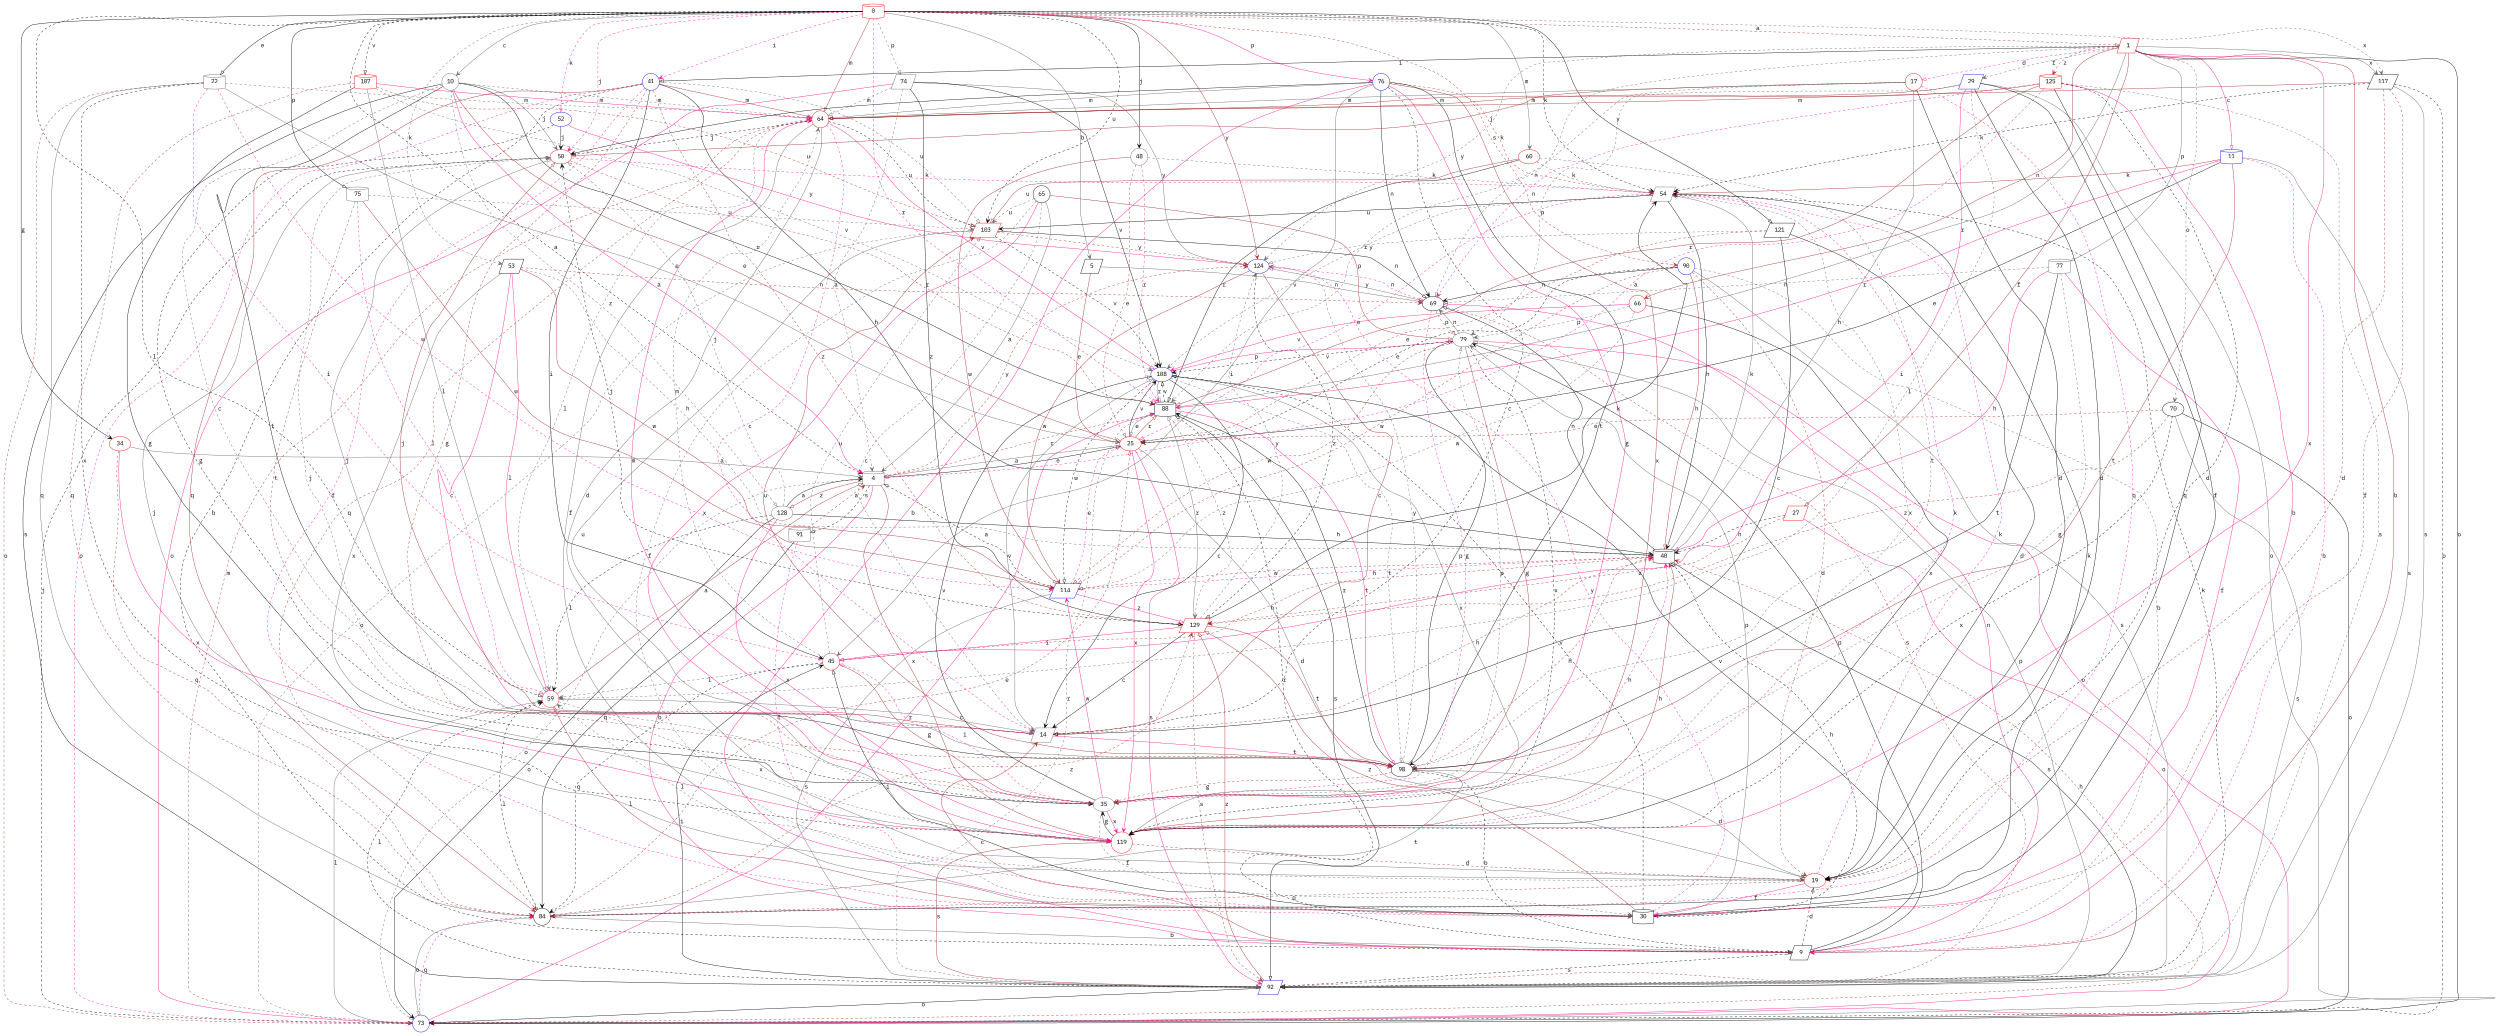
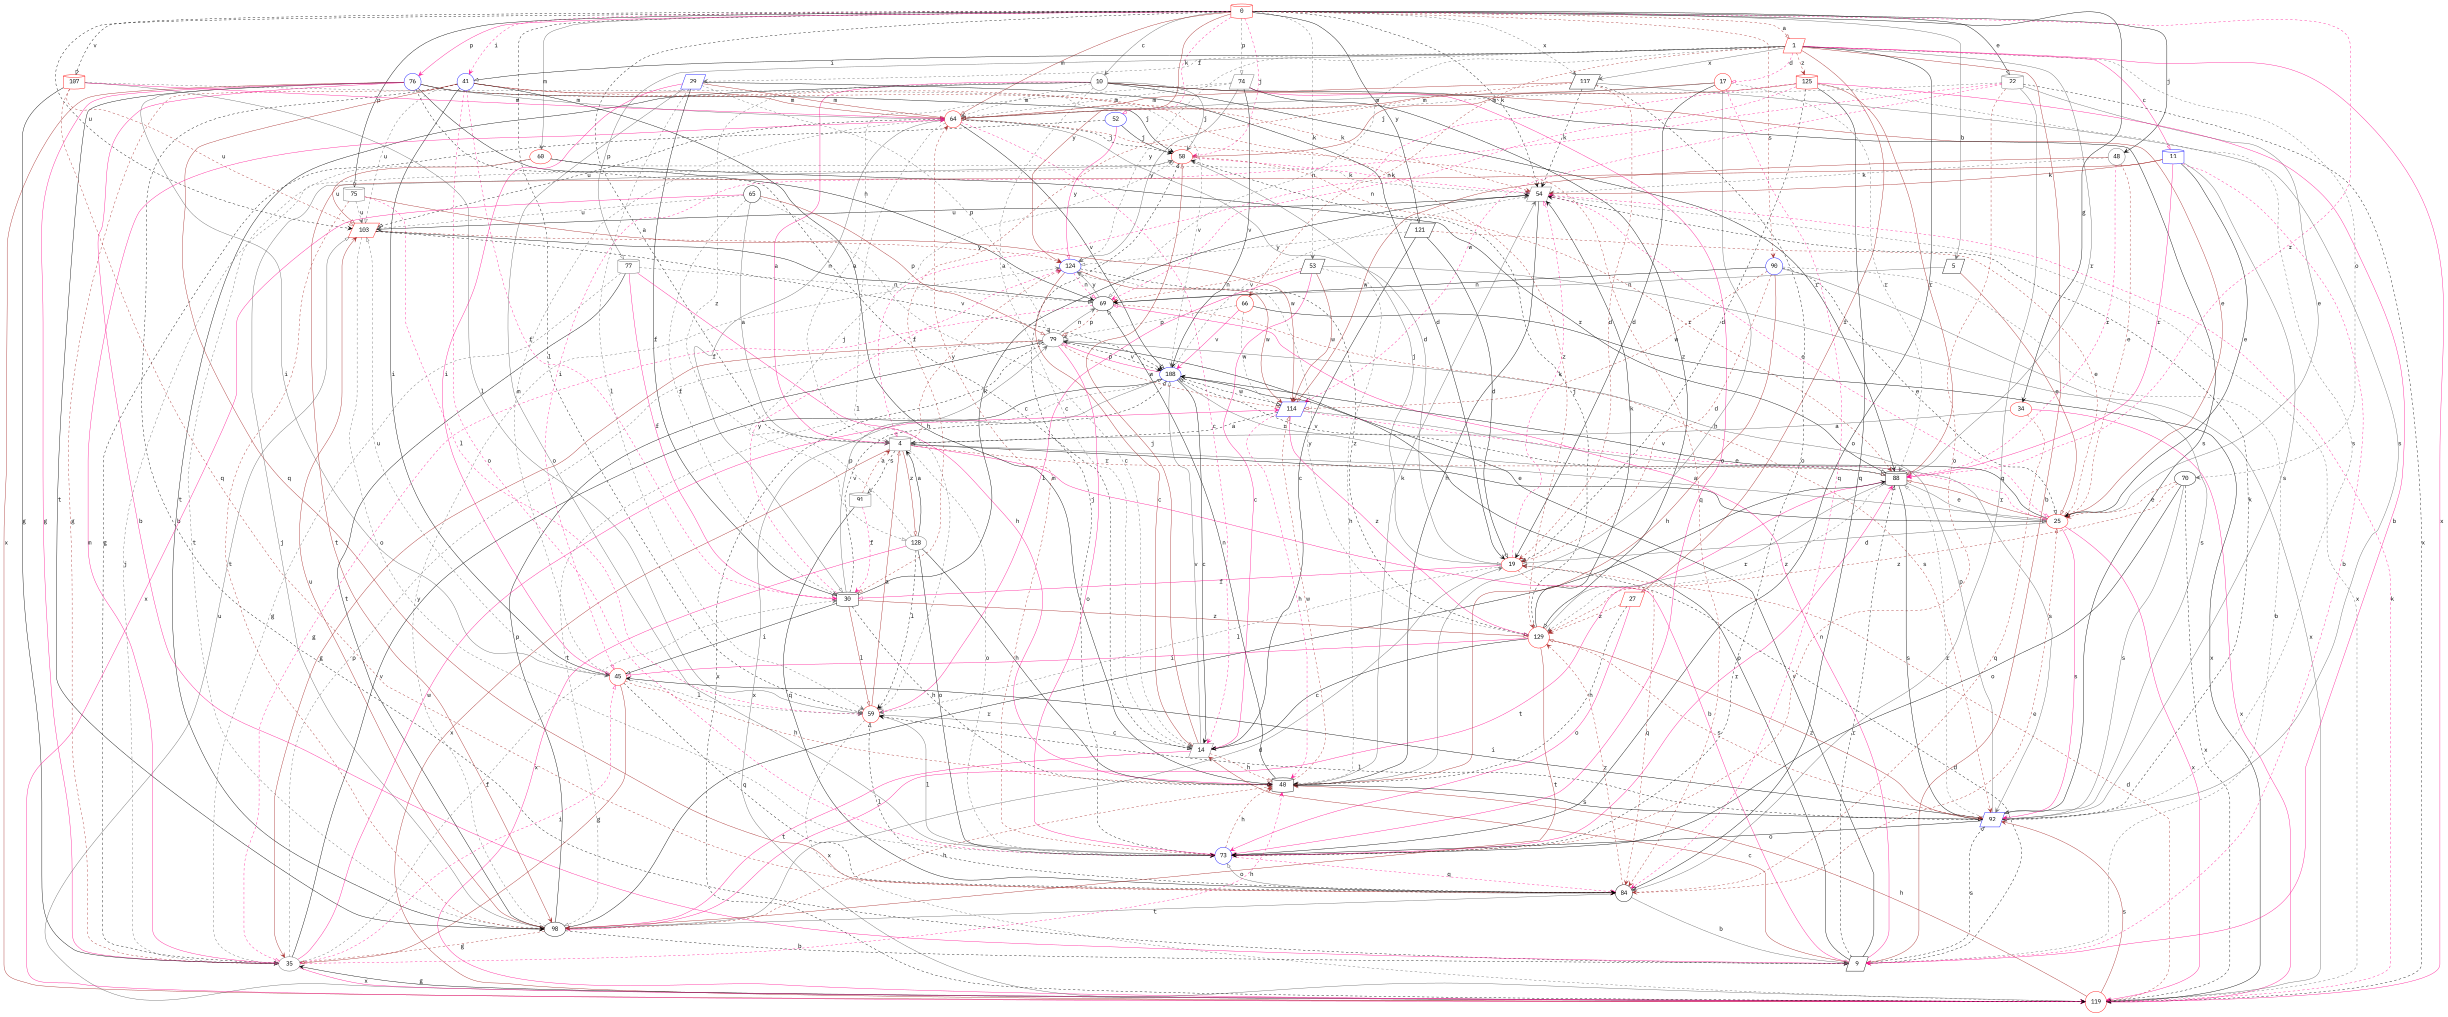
(1928, 225) -> (1472, 110)
(1395, 232) -> (1328, 246)
(1000, 263) -> (1077, 231)
(1195, 626) -> (1539, 637)
